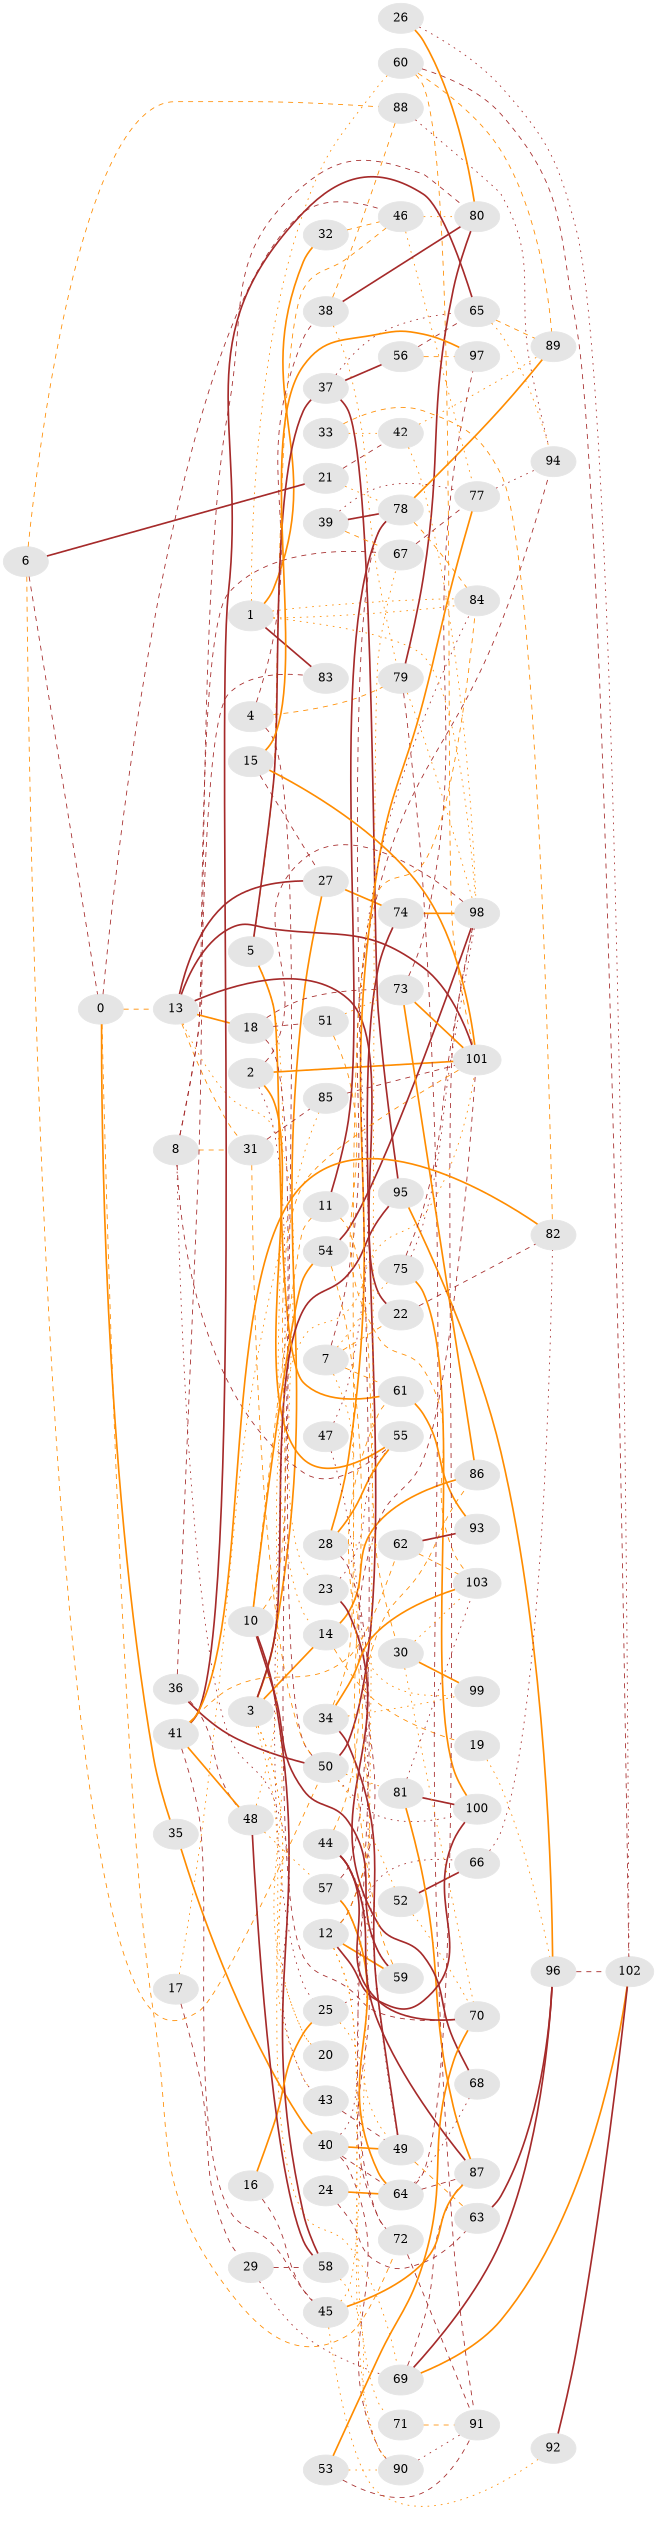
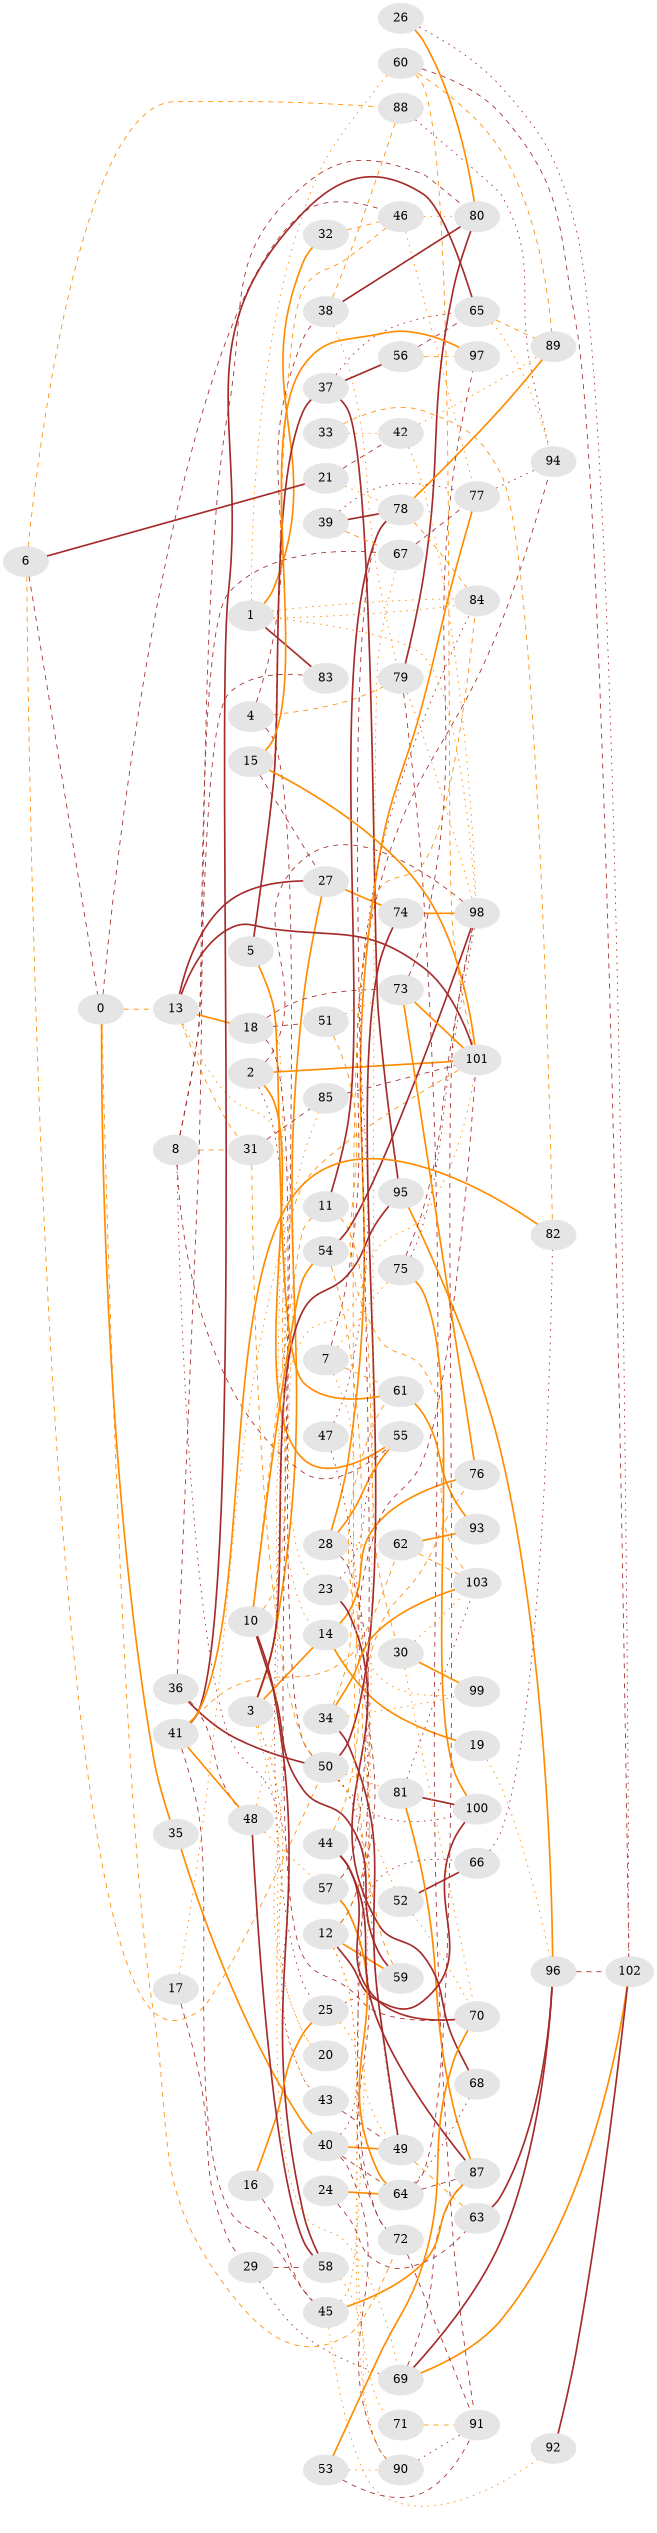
(401, 1315) -> none
(477, 1475) -> (477, 1475)
(431, 1539) -> (431, 1539)
(379, 1703) -> (379, 1703)
(364, 1911) -> (363, 1873)
